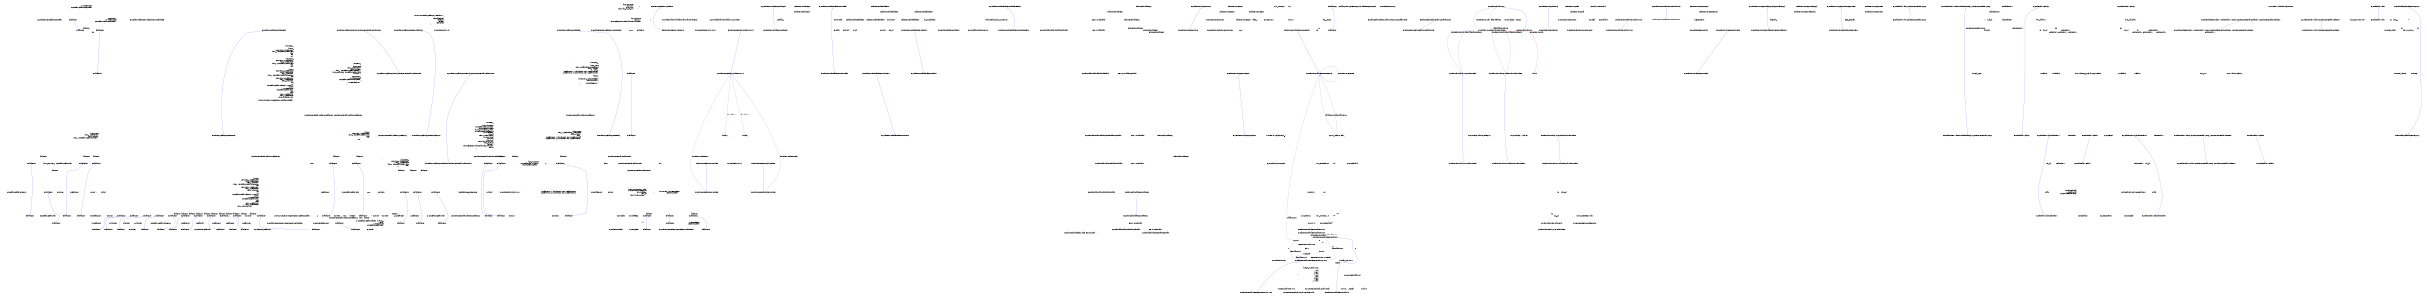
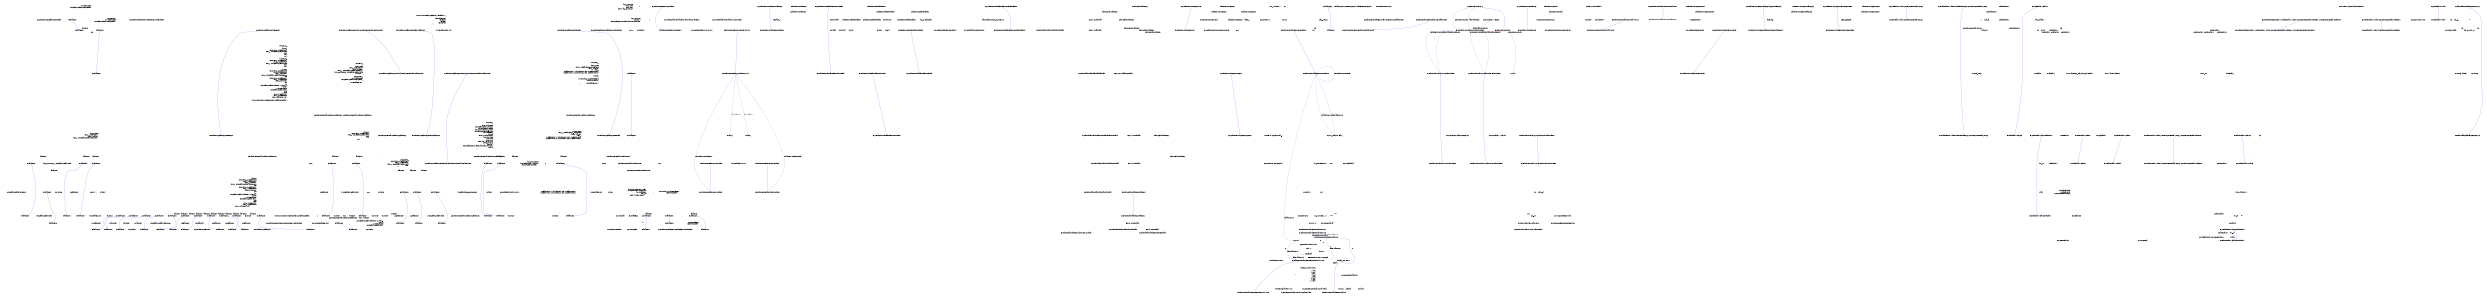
none -> (2243, 136)
